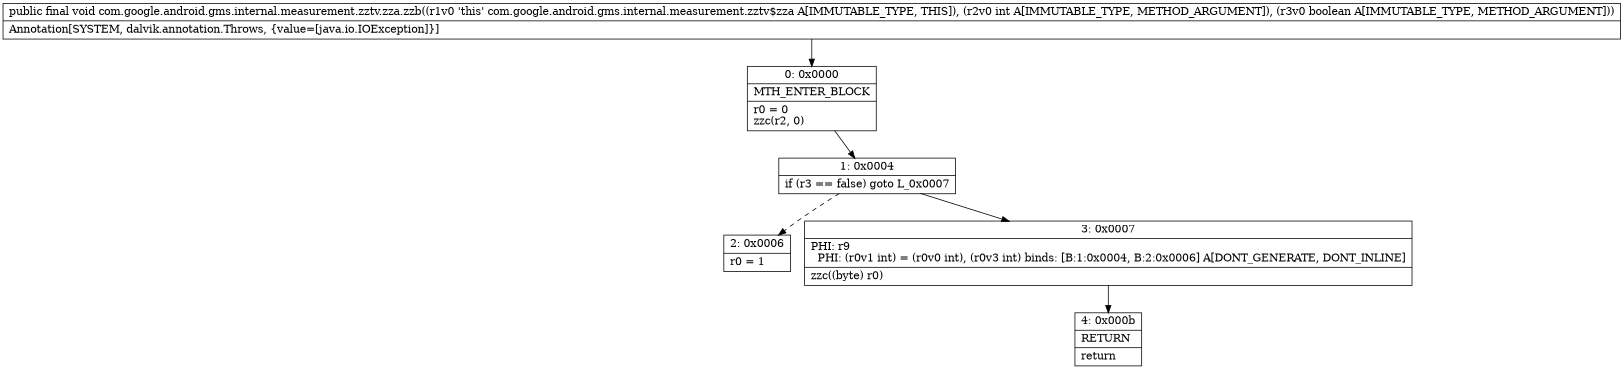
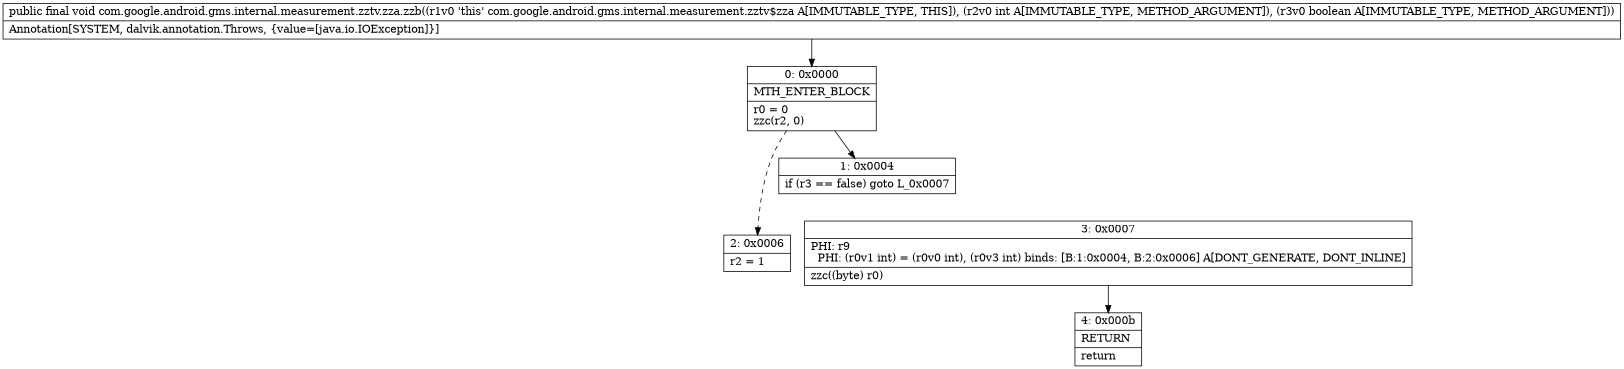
(961, 206) -> none
(811, 211) -> (766, 177)
(747, 262) -> (747, 262)
